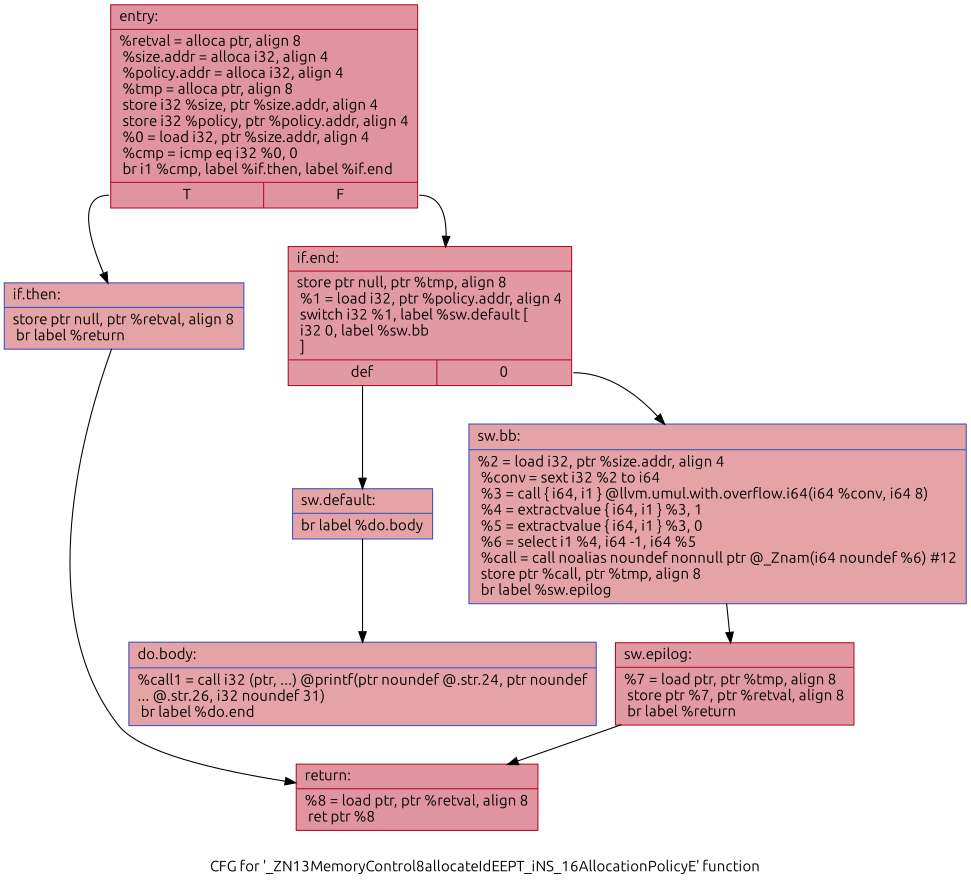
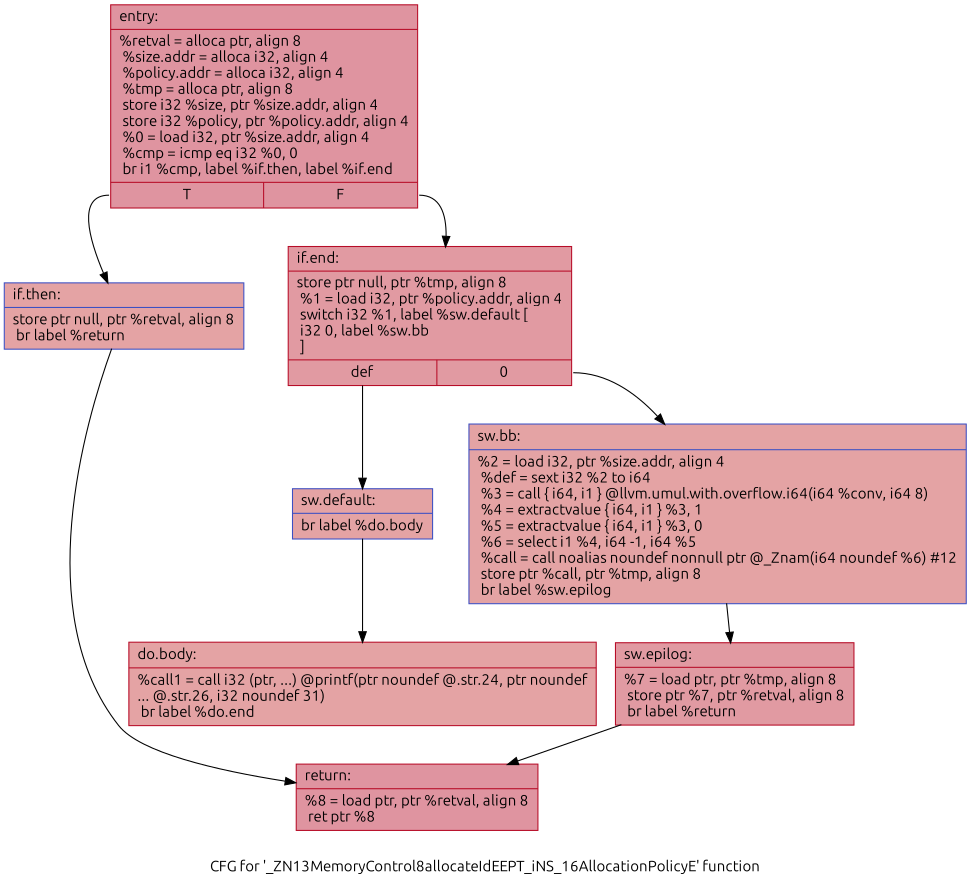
(569, 478) -> (565, 478)
(363, 684) -> (363, 684)
